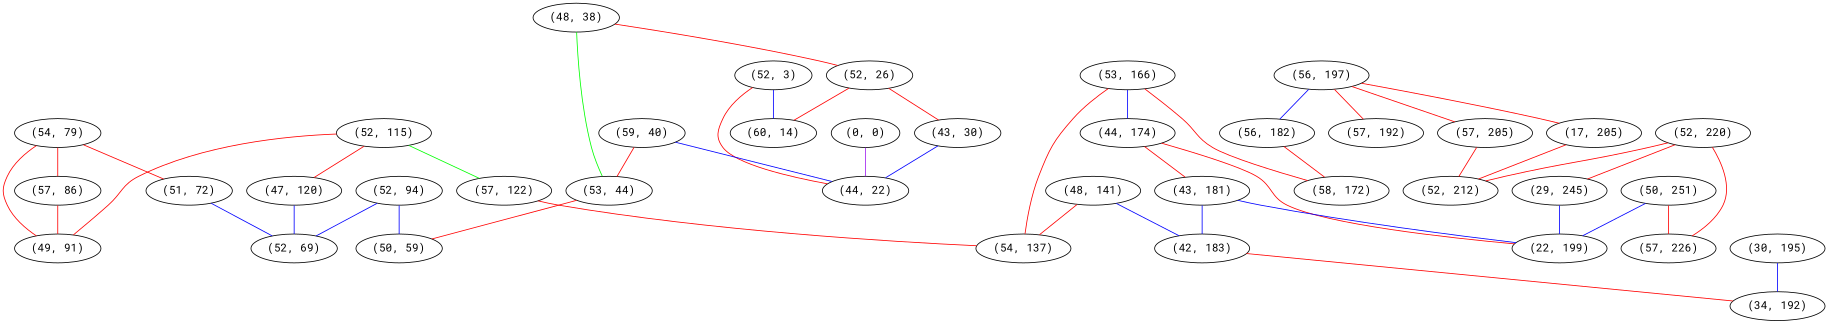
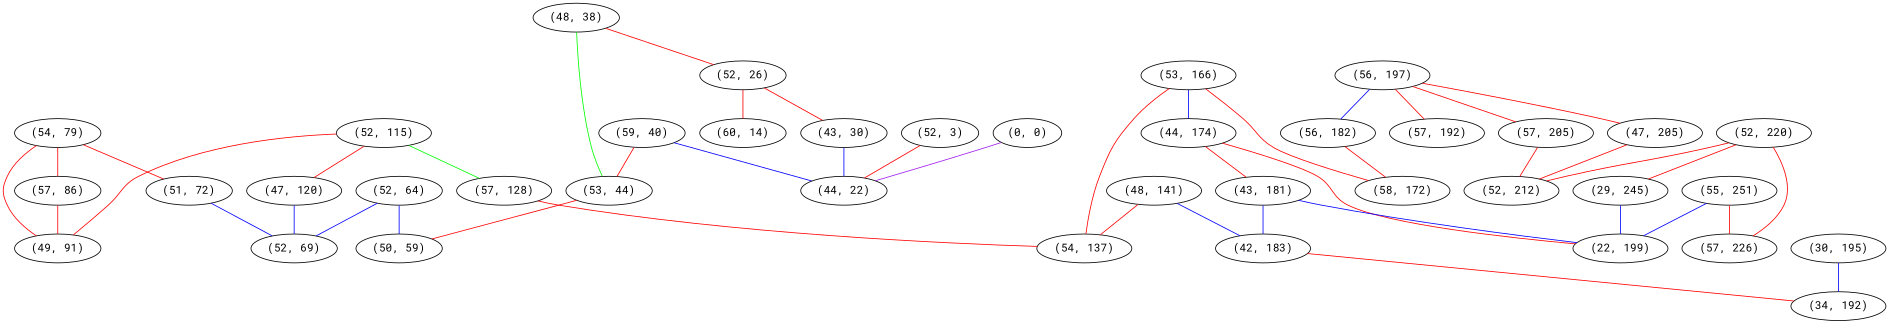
(773, 104) -> none
(1594, 133) -> (1655, 133)
(399, 191) -> (399, 191)
(504, 191) -> (504, 191)
(1669, 191) -> (1729, 191)
